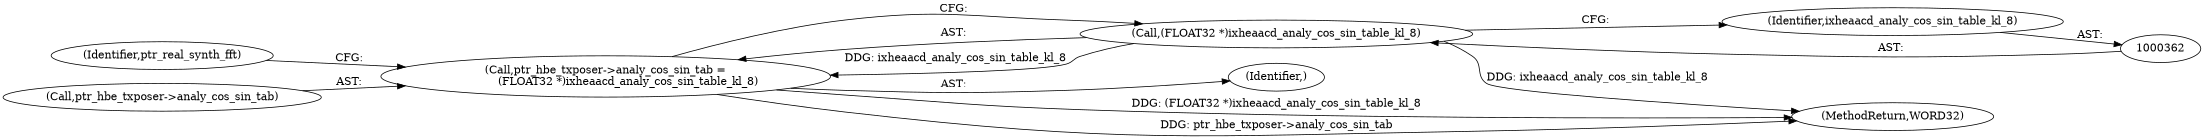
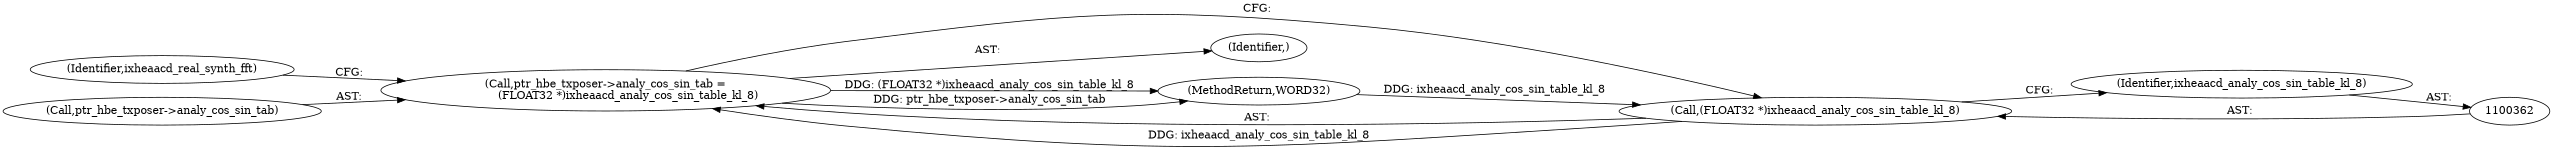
(2161, 49) -> (2510, 111)
(162, 56) -> (162, 69)
(1607, 98) -> (1495, 100)
